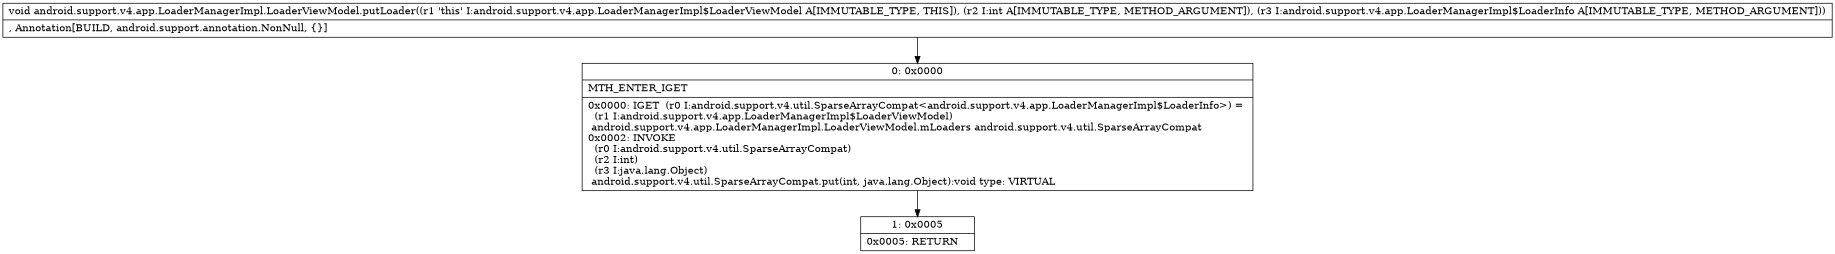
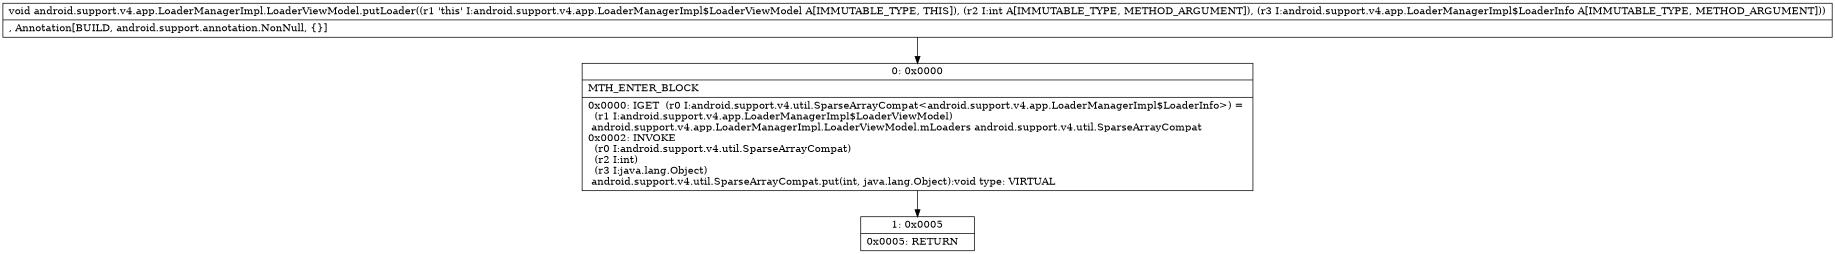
(638, 88) -> (644, 88)
